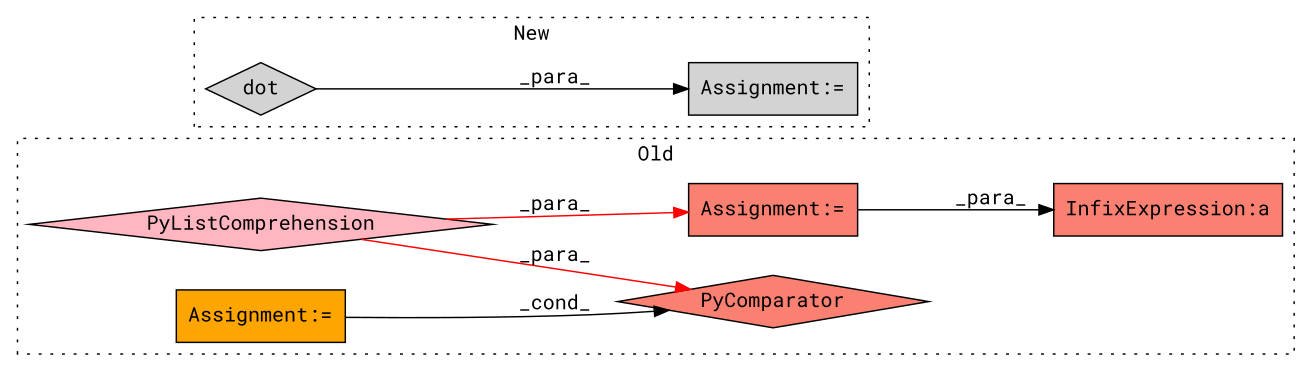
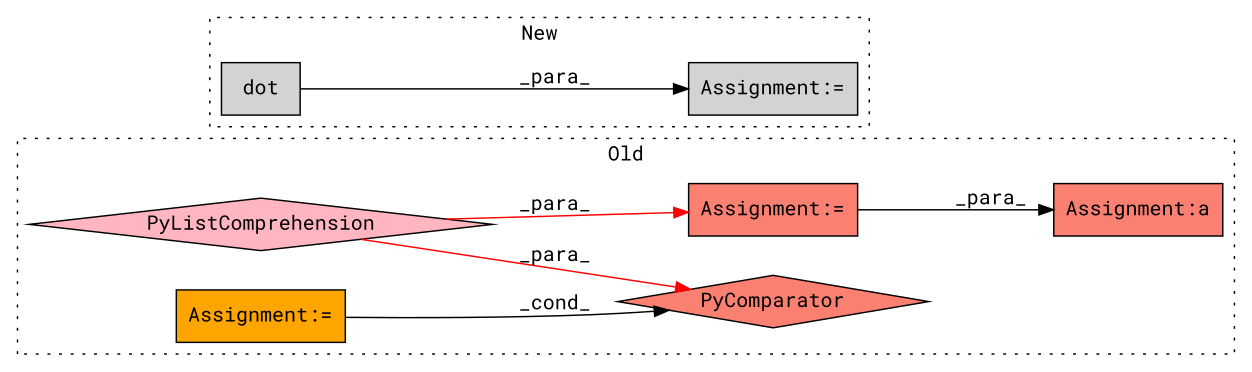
(261, 89) -> (261, 89)
(1168, 210) -> (1138, 210)
